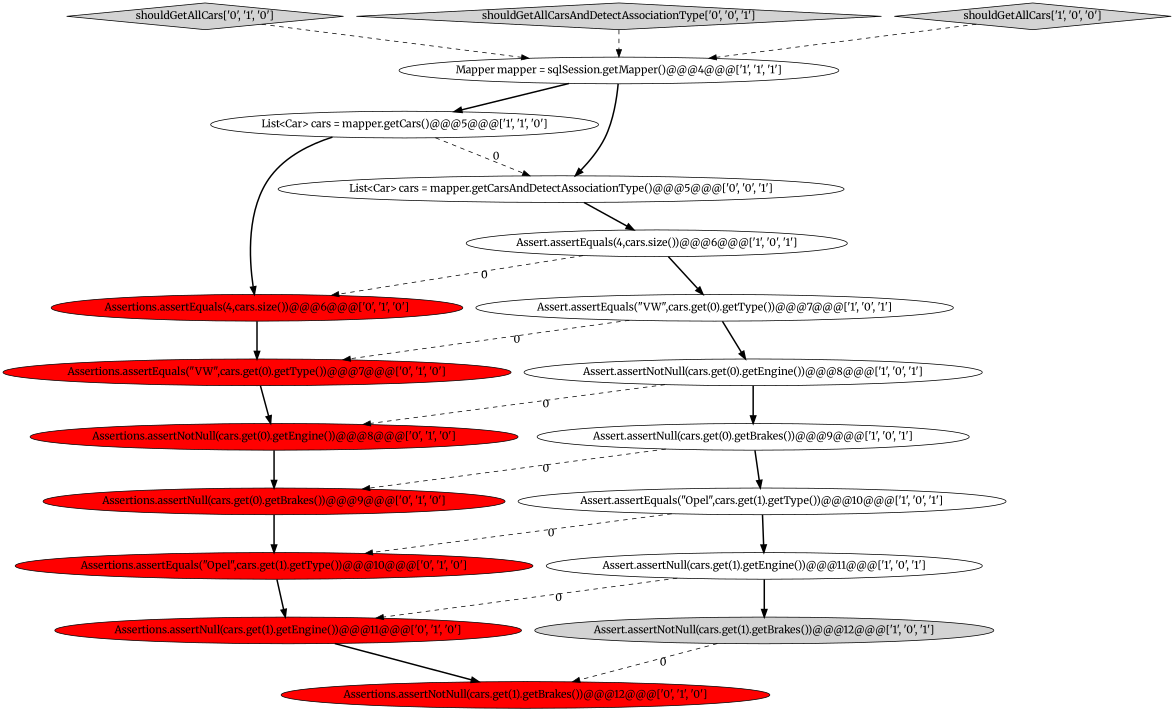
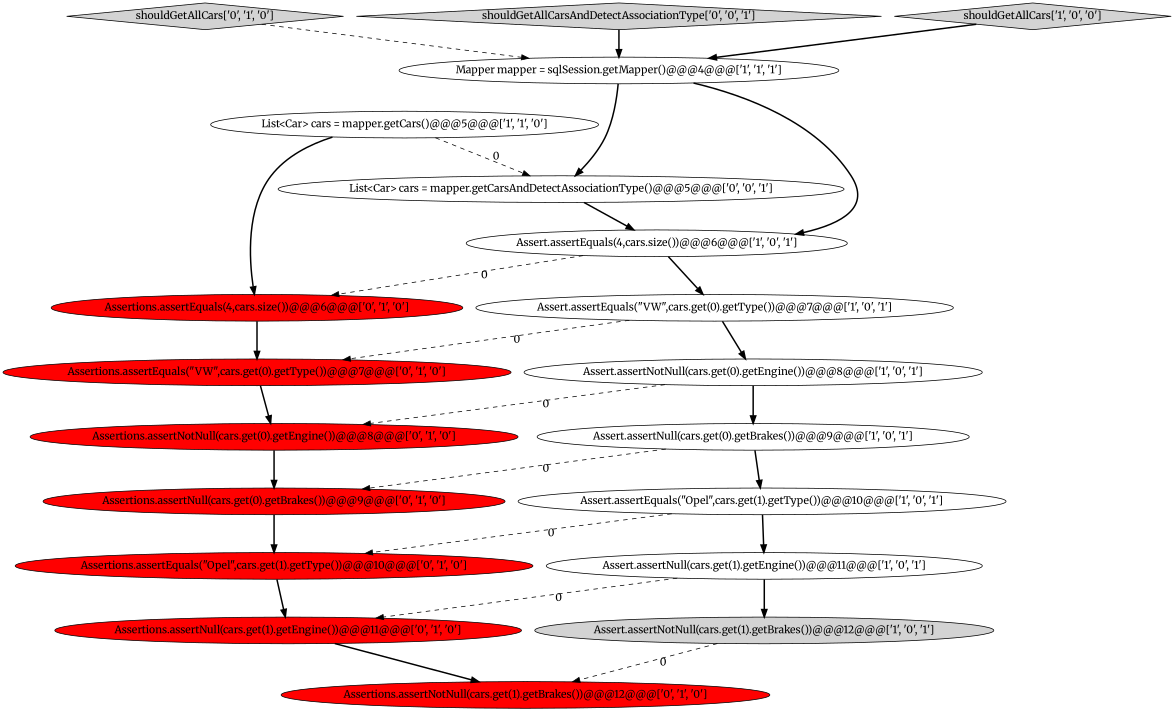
(619, 40) -> (619, 40)
(846, 41) -> (846, 41)
(515, 97) -> (819, 140)
